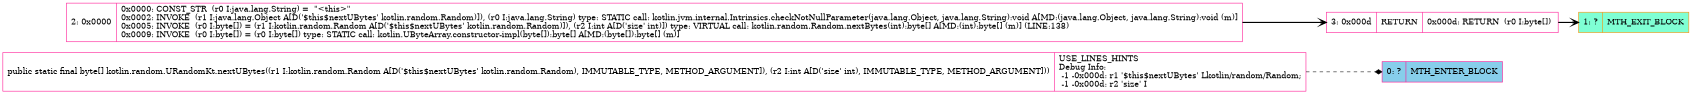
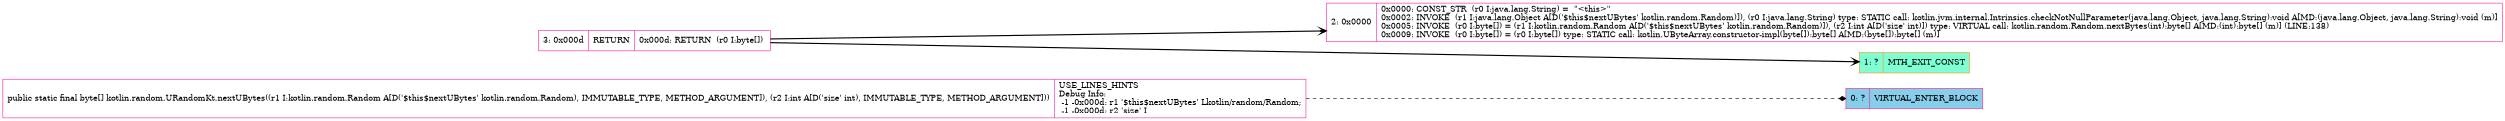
(1281, 22) -> (1045, 35)
(1646, 22) -> (1926, 62)
(1454, 72) -> (1926, 98)
